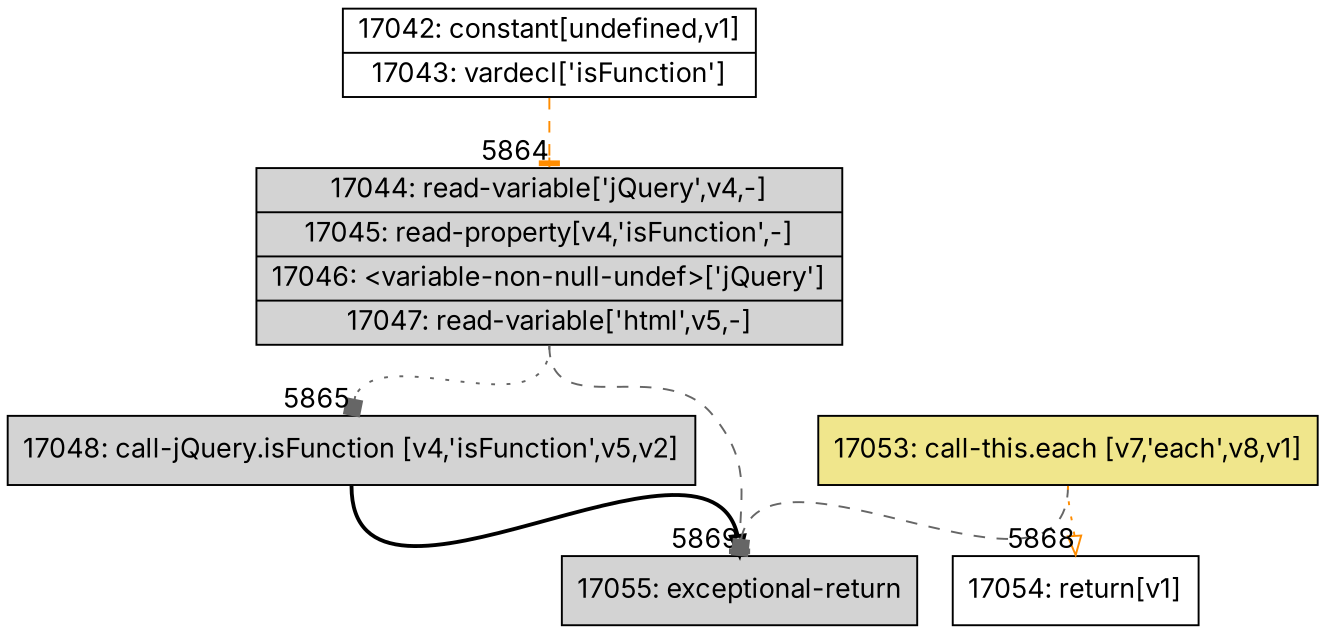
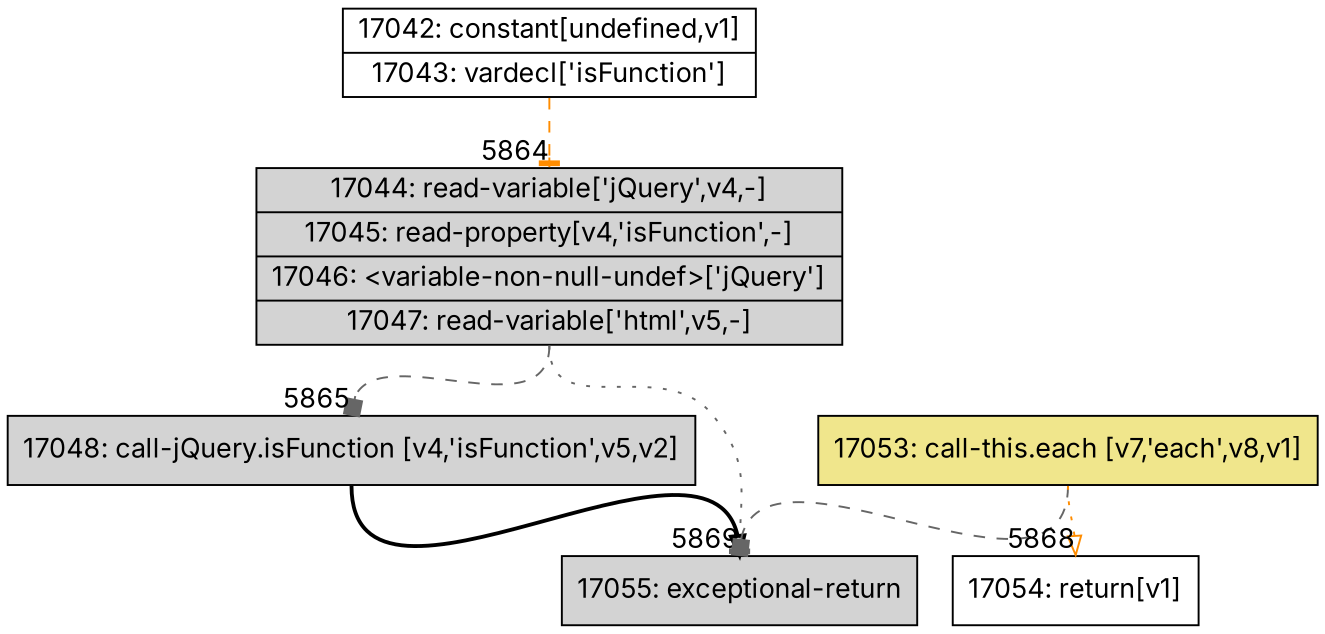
(460, 381) -> (460, 381)
(690, 397) -> (690, 397)
